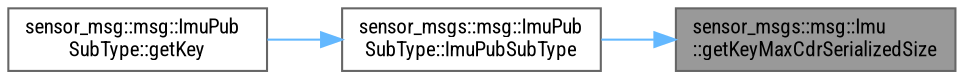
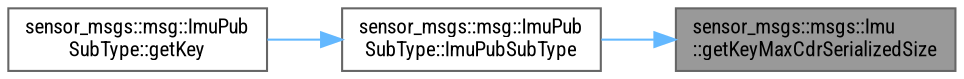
(138, 40) -> (138, 40)
(816, 40) -> (816, 40)
